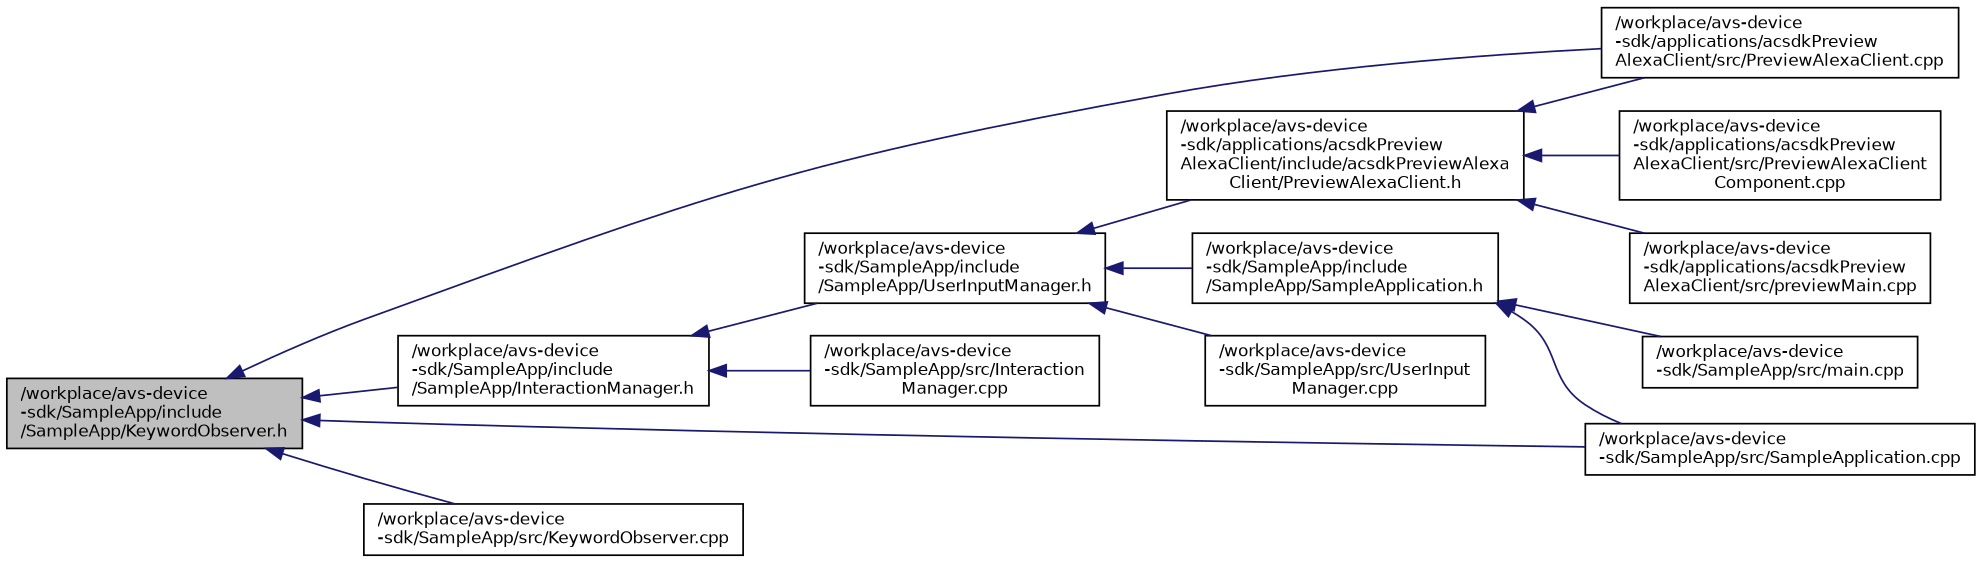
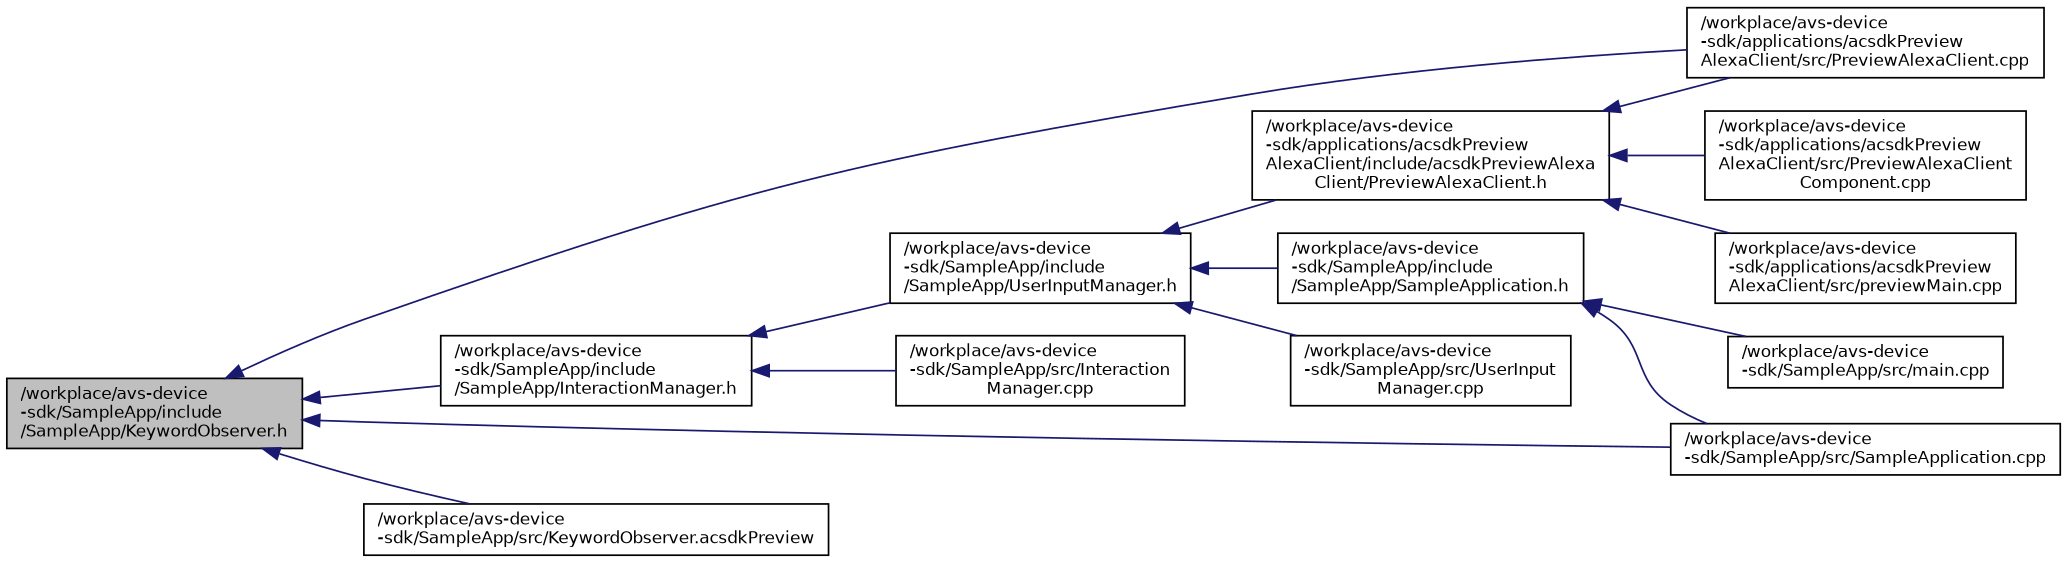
(554, 530) -> (596, 530)
